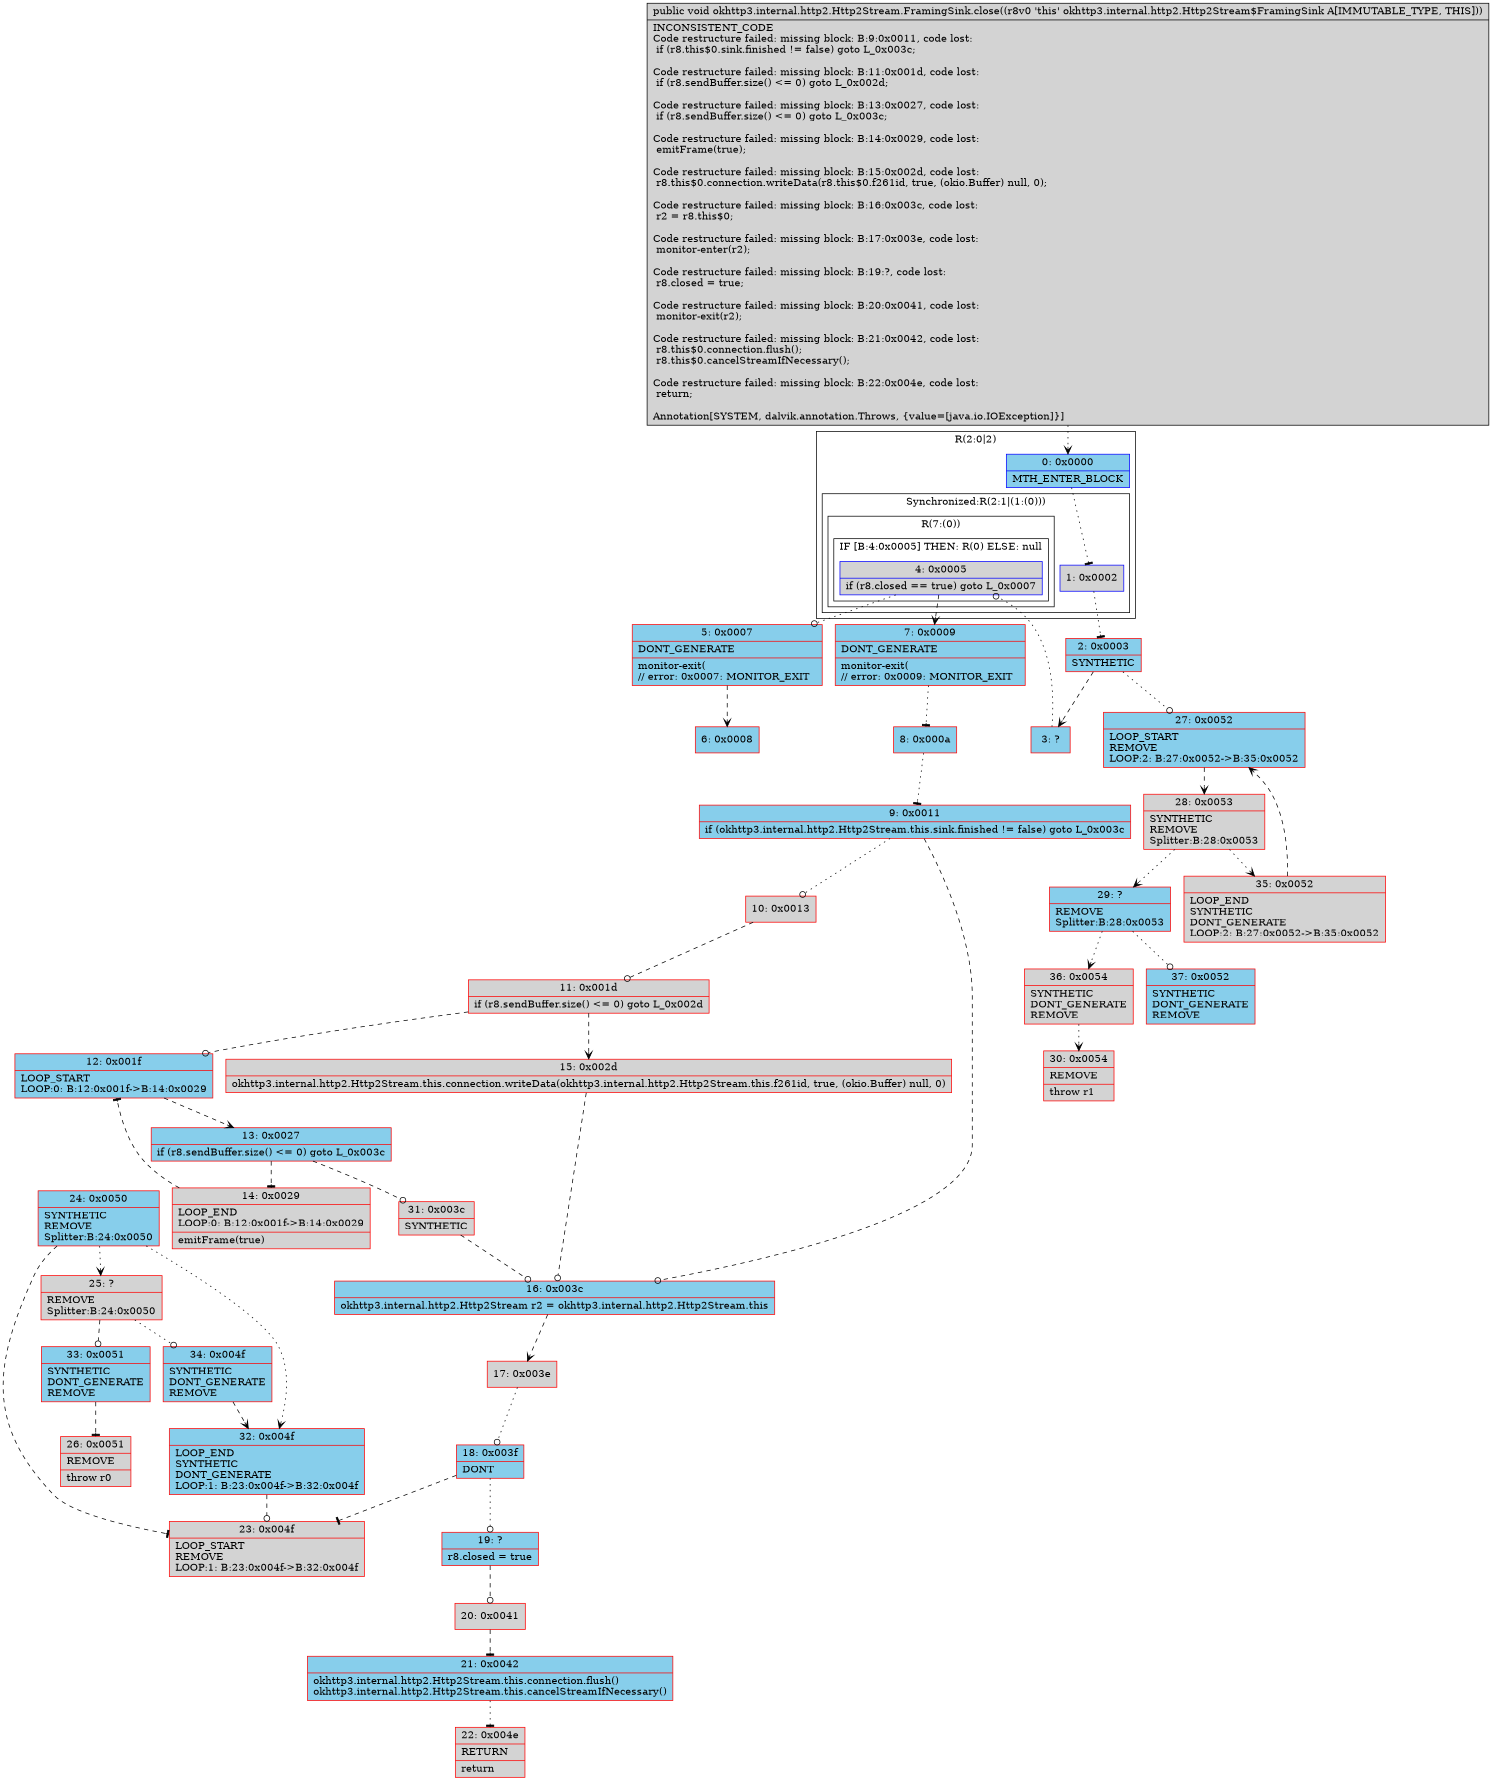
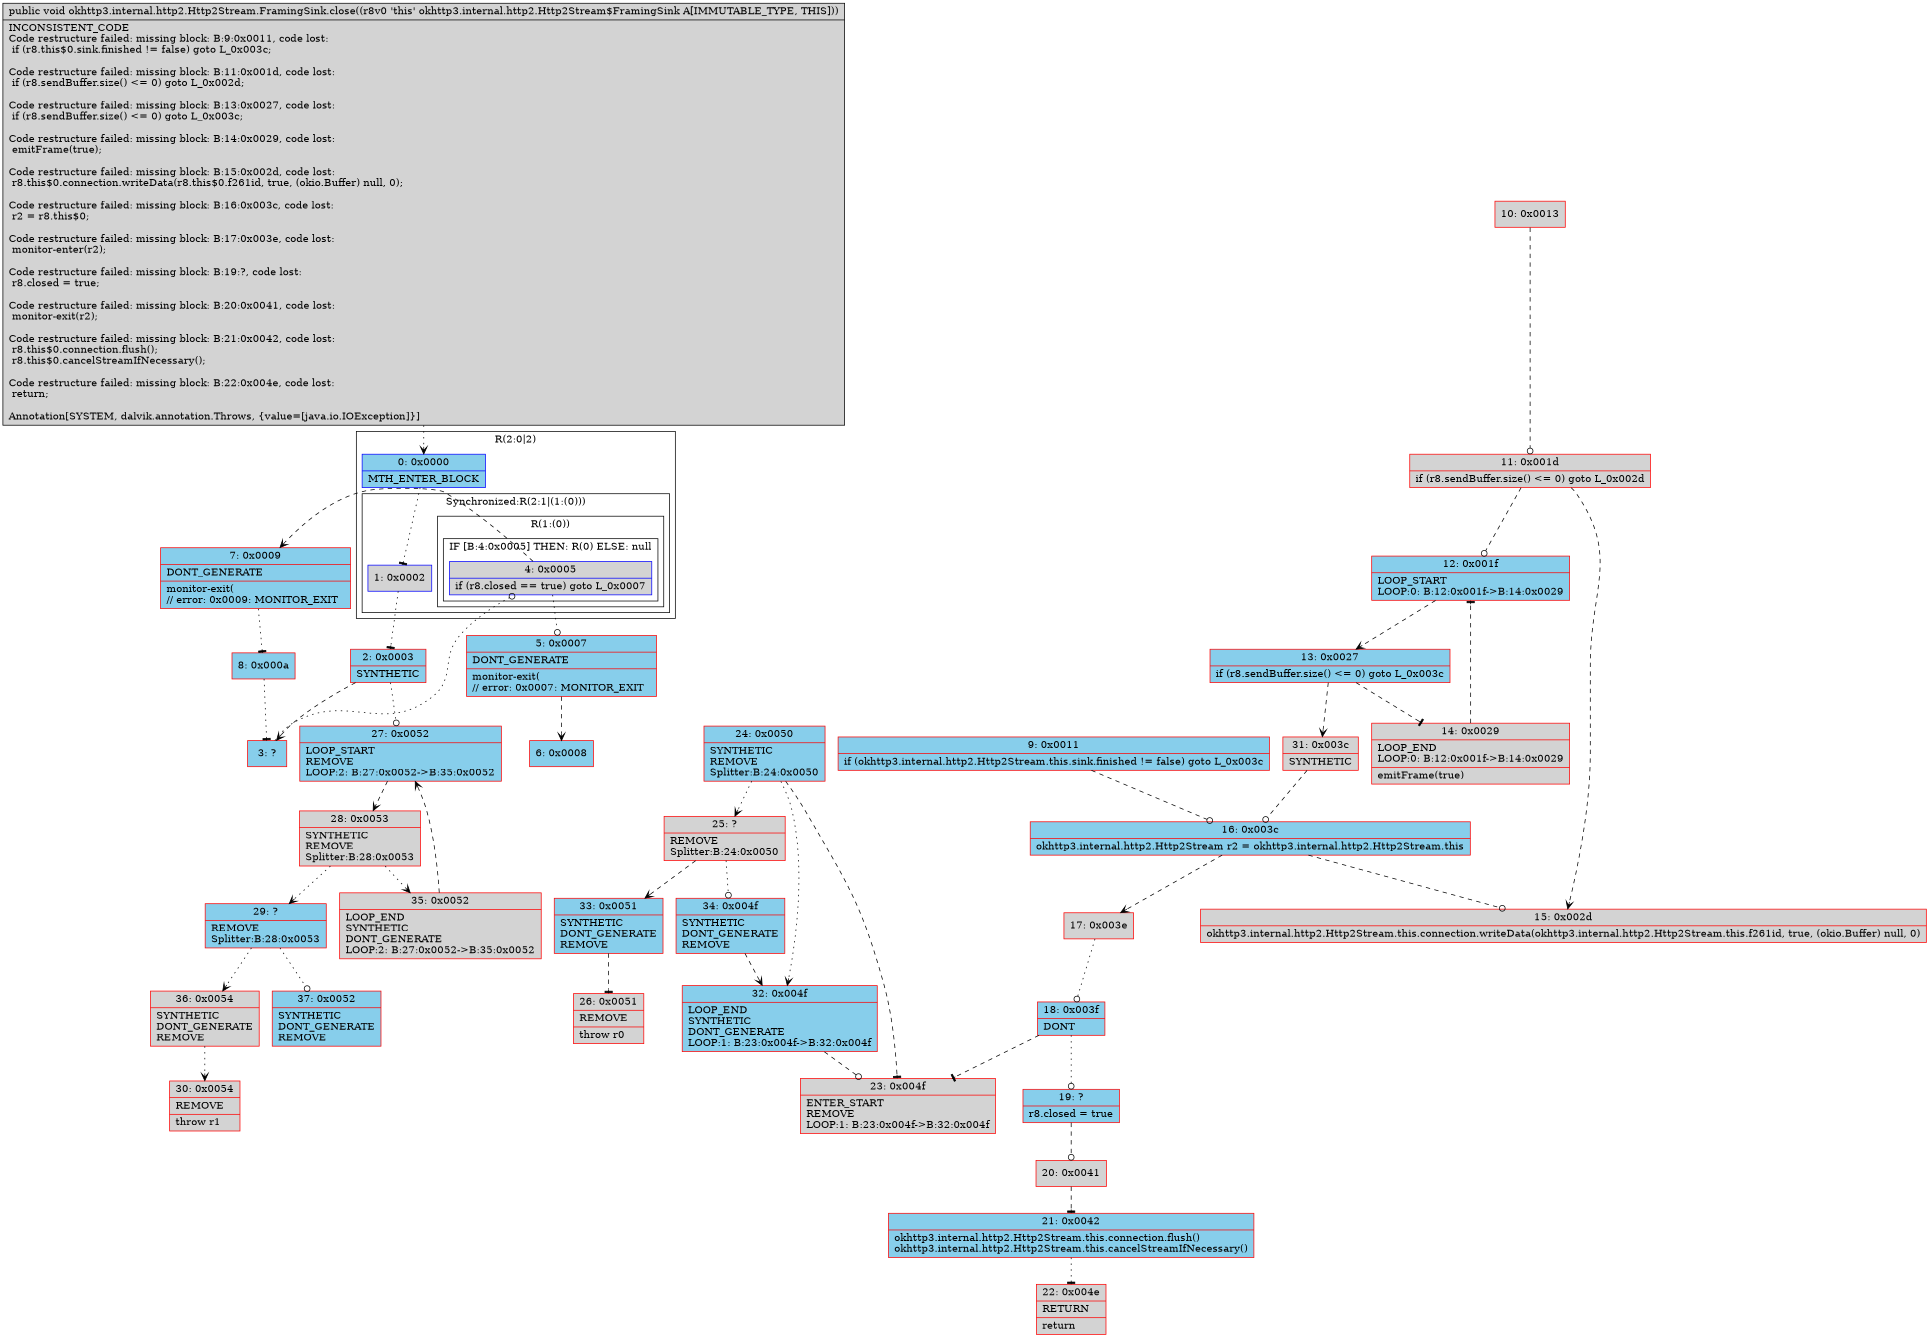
(941, 525) -> (551, 525)
(921, 777) -> (265, 708)
(848, 866) -> none
(357, 1179) -> (1326, 706)
(572, 1184) -> (1404, 881)
(99, 1330) -> (673, 877)
(210, 1546) -> (845, 1103)
